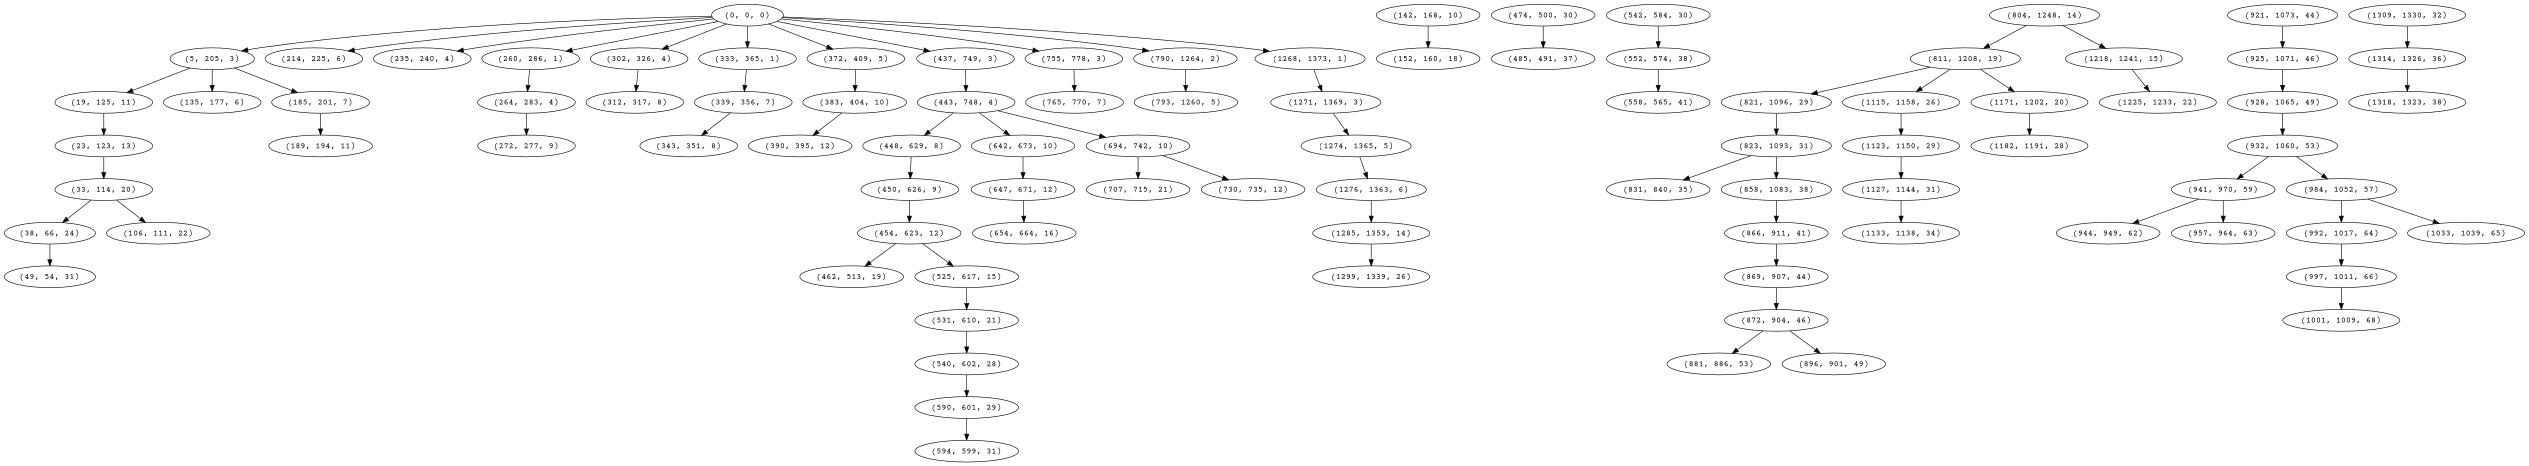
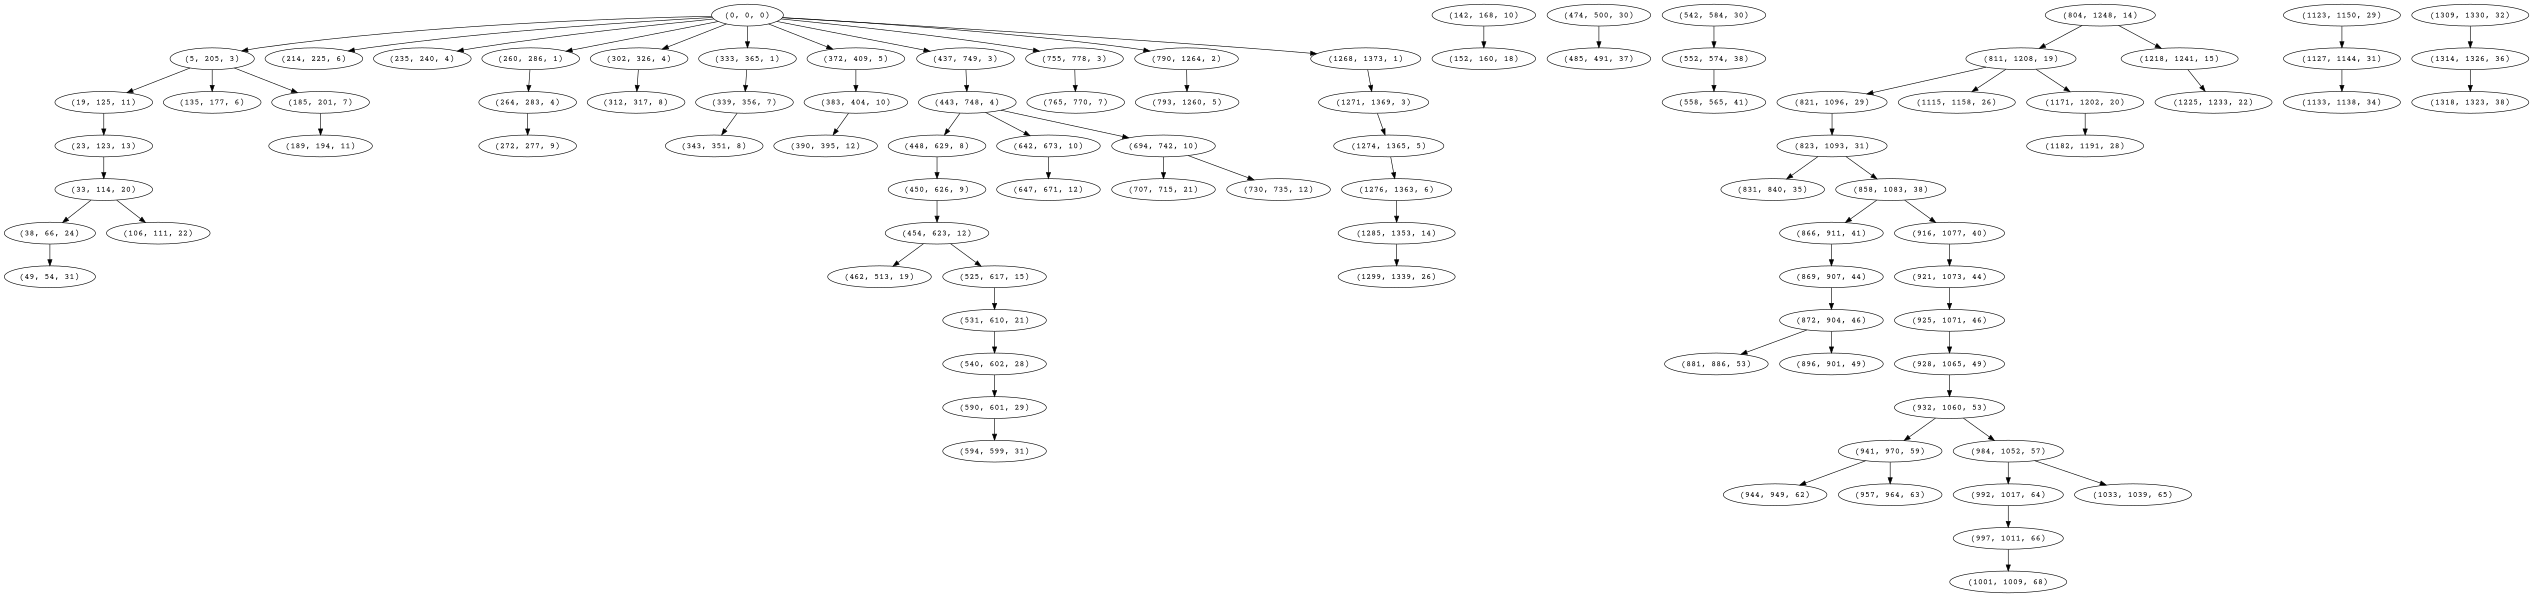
(1901, 121) -> none
(1024, 233) -> none
none -> (1950, 233)
